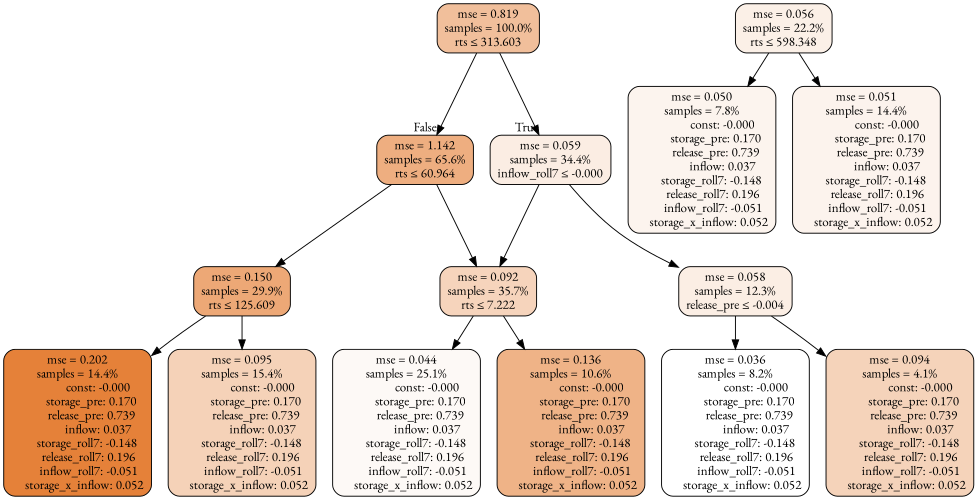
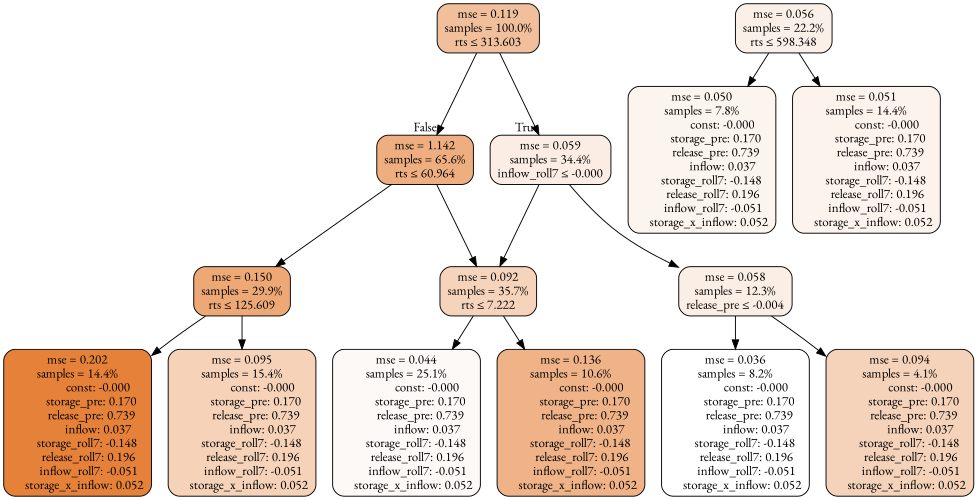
(488, 28) -> (488, 28)
